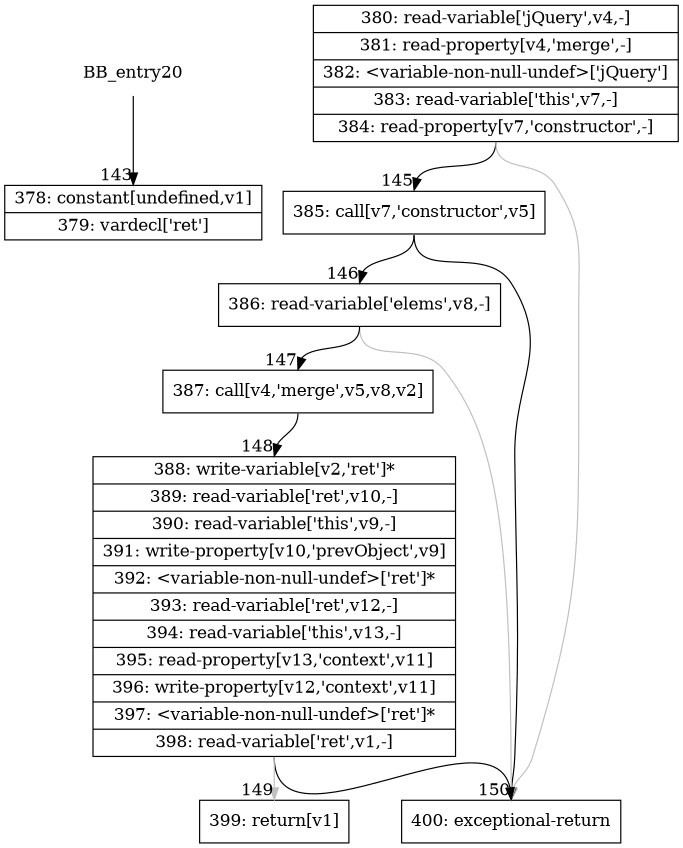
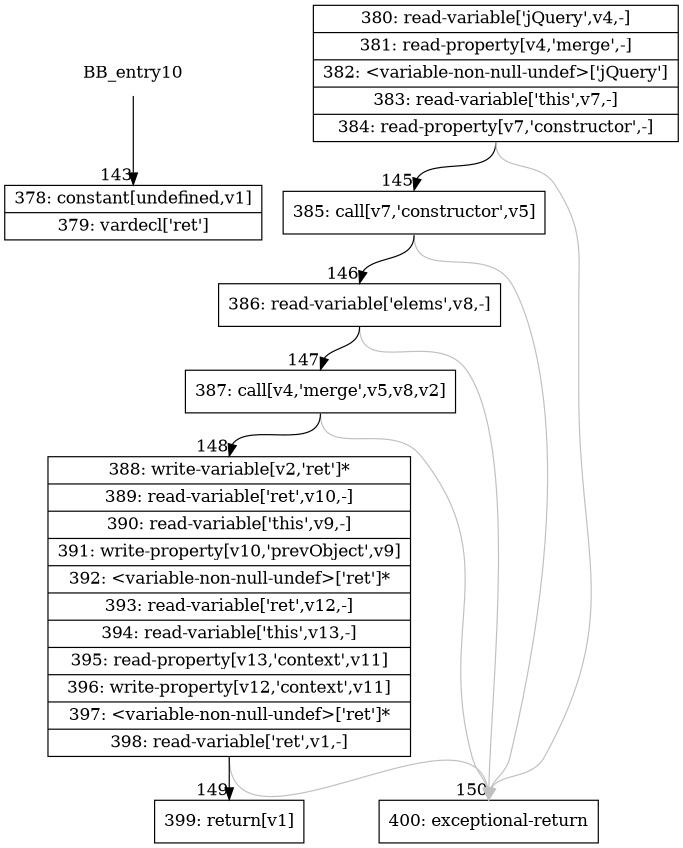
(133, 73) -> (133, 73)
(515, 474) -> (547, 478)
none -> (464, 559)
(274, 779) -> (229, 779)
(387, 780) -> (353, 780)
